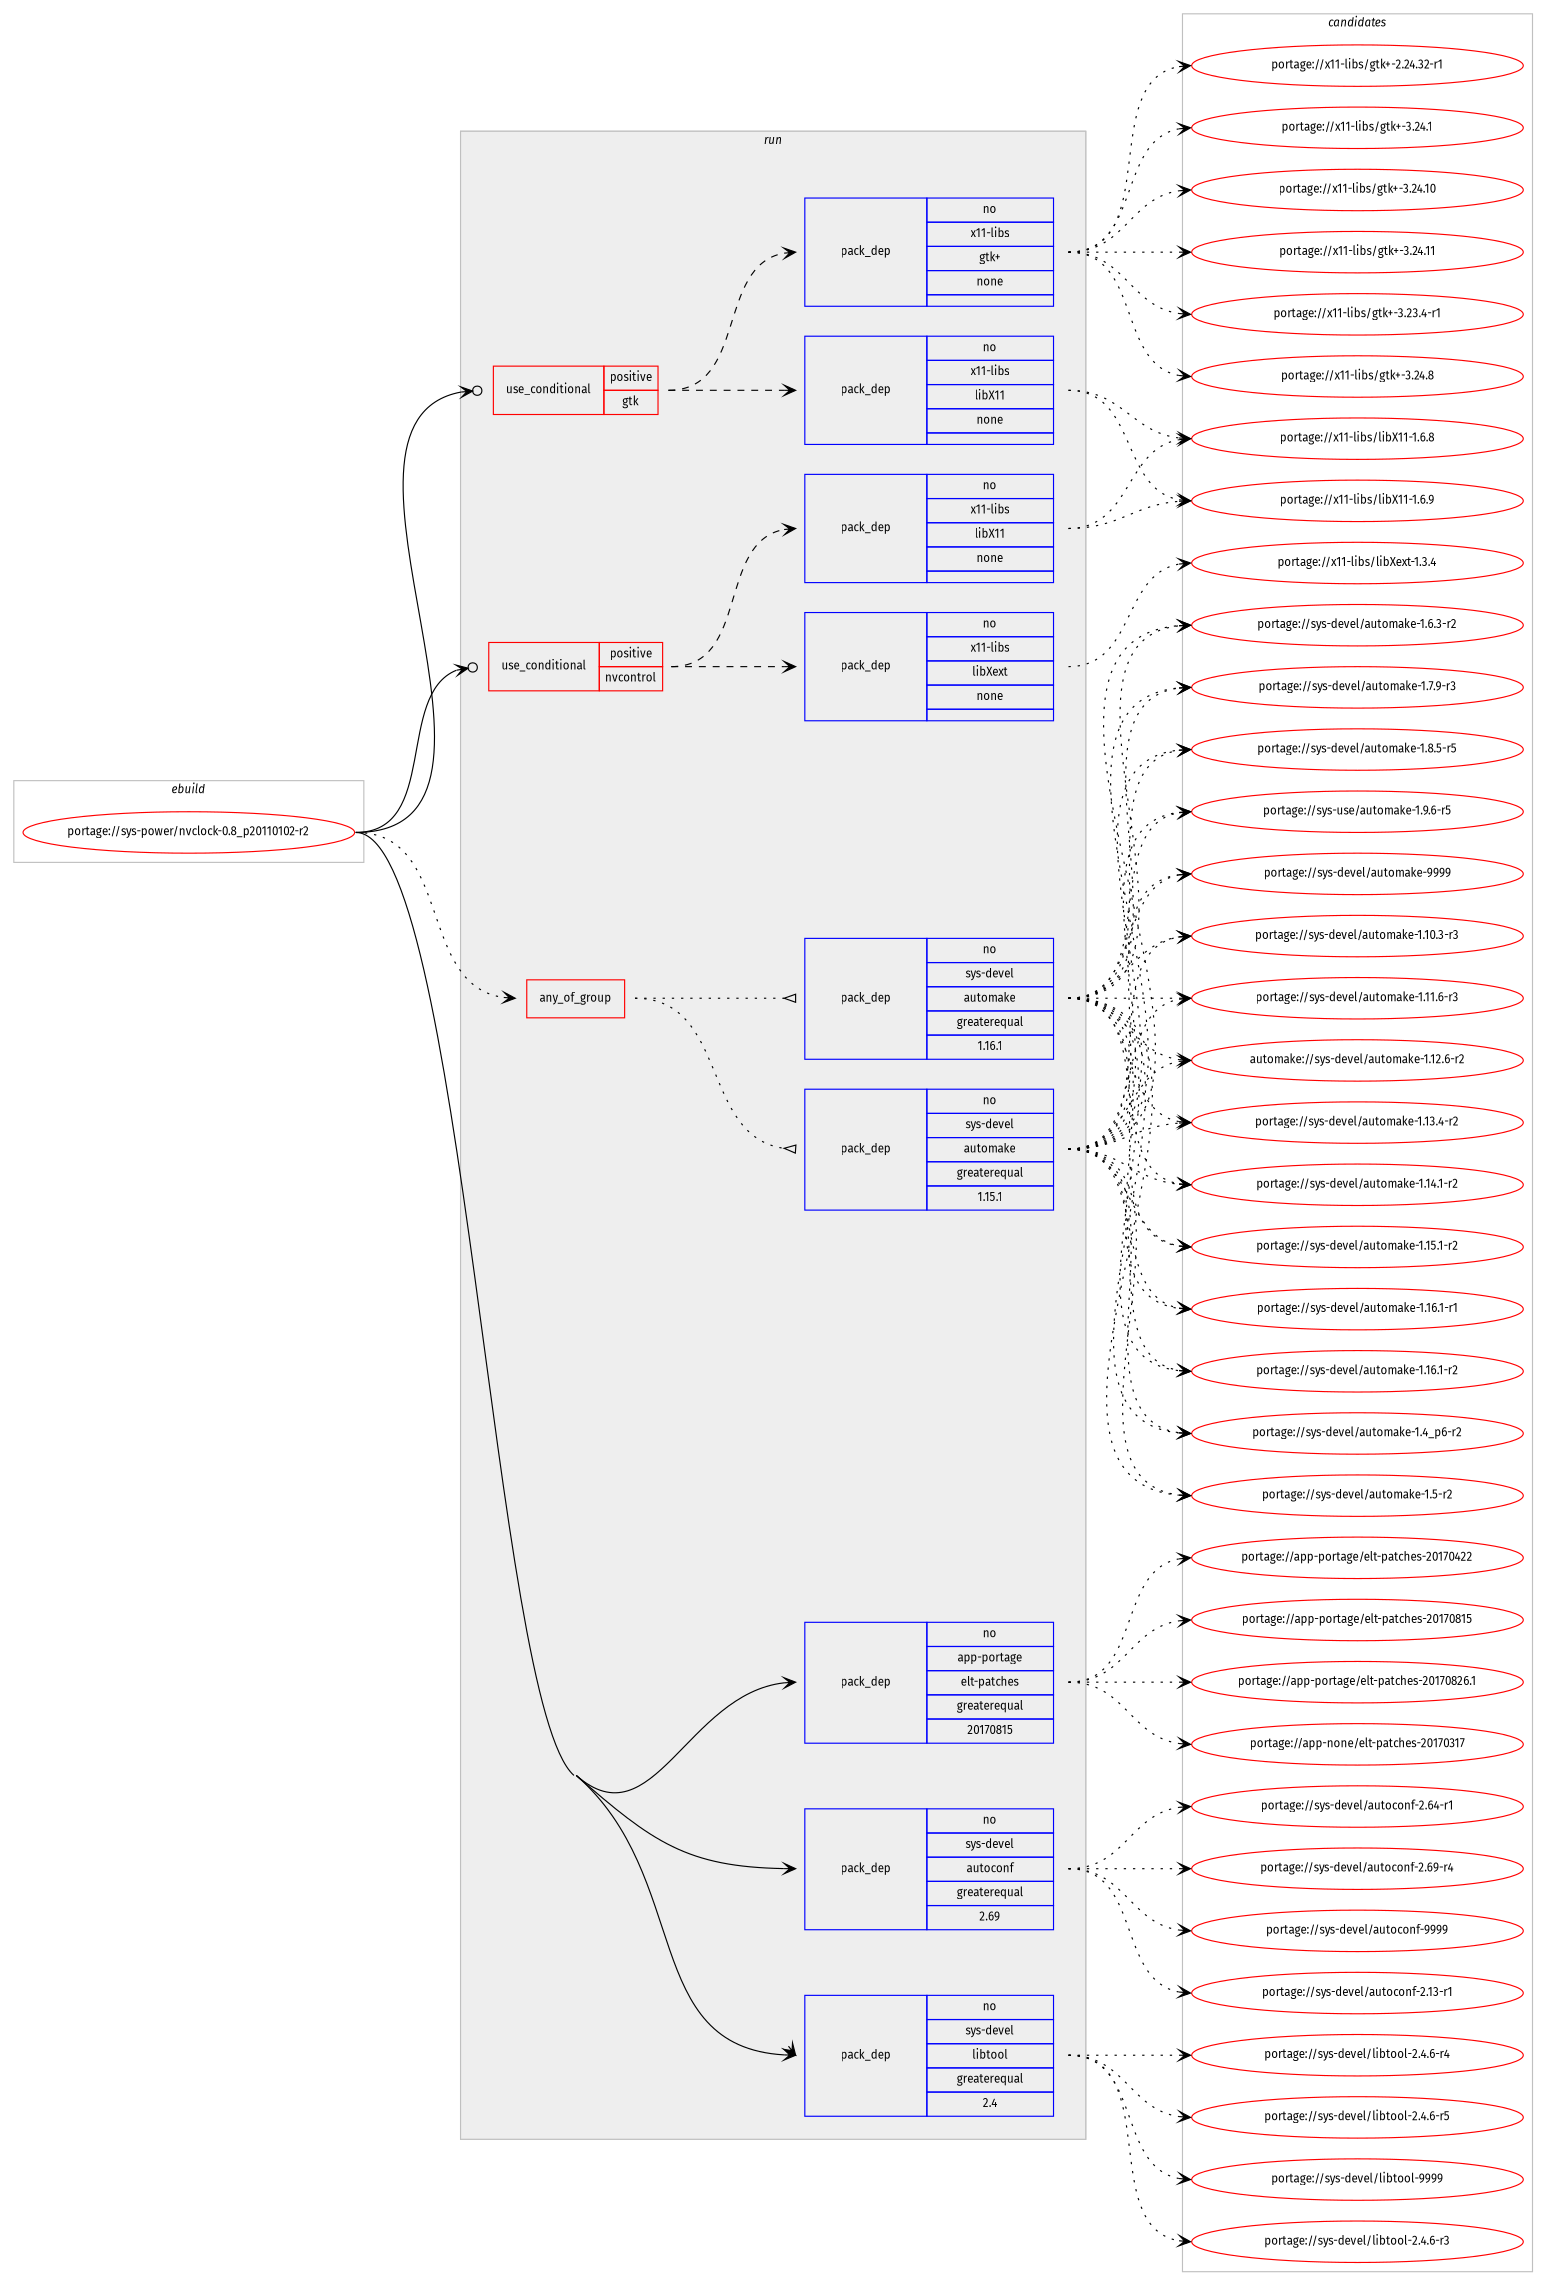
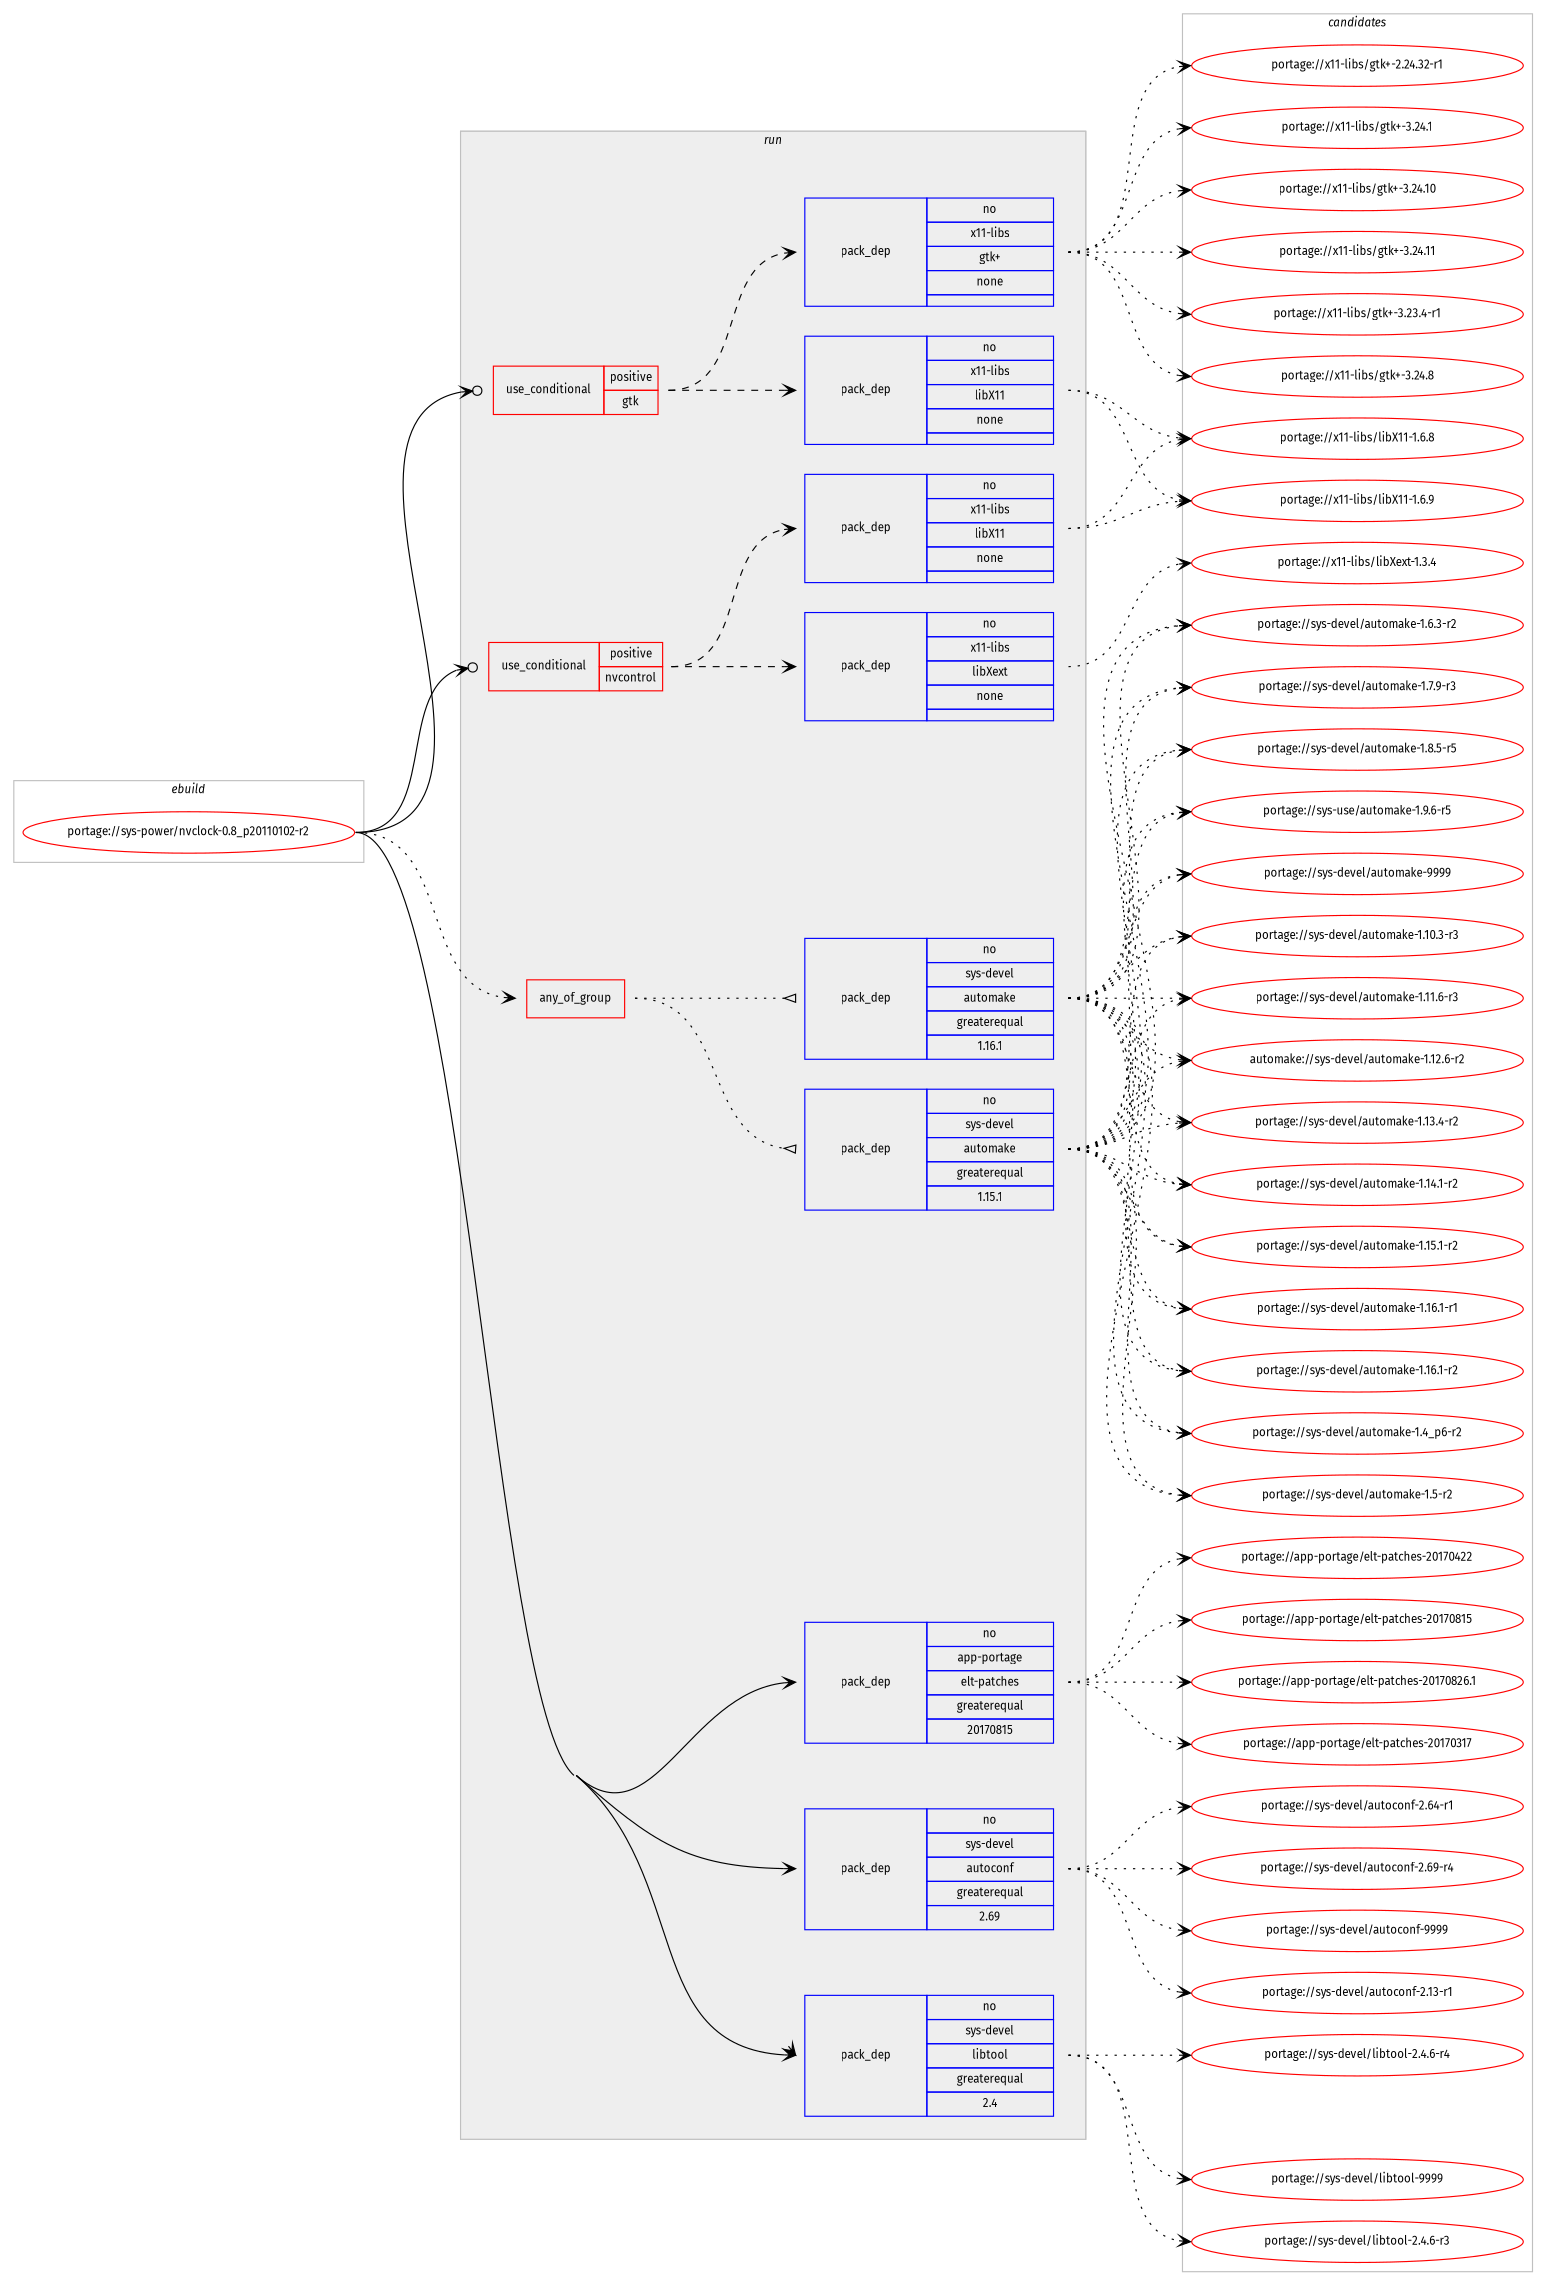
(1357, 1744) -> (1357, 1744)
(1357, 2117) -> none
